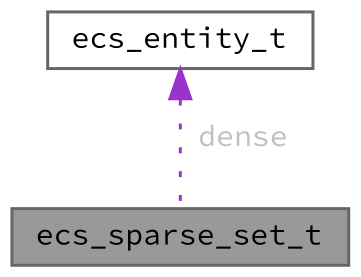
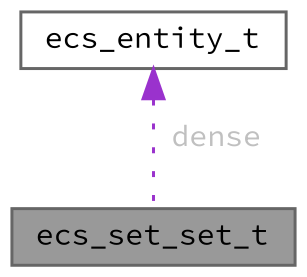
(180, 237) -> (153, 237)
